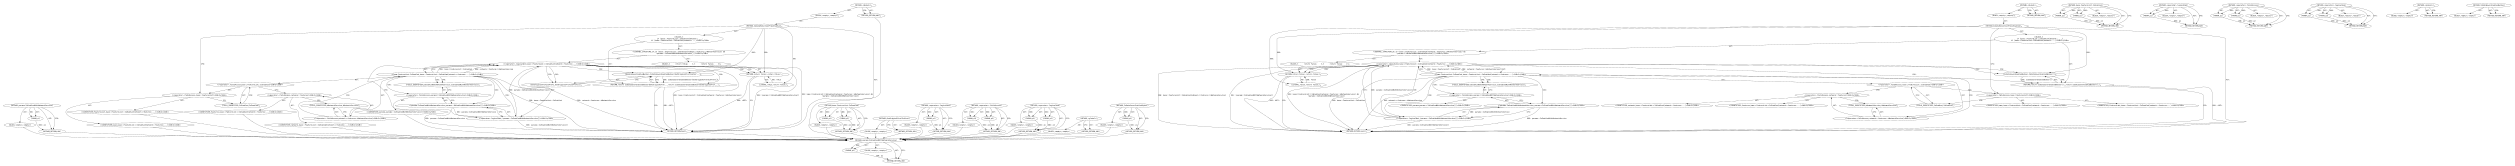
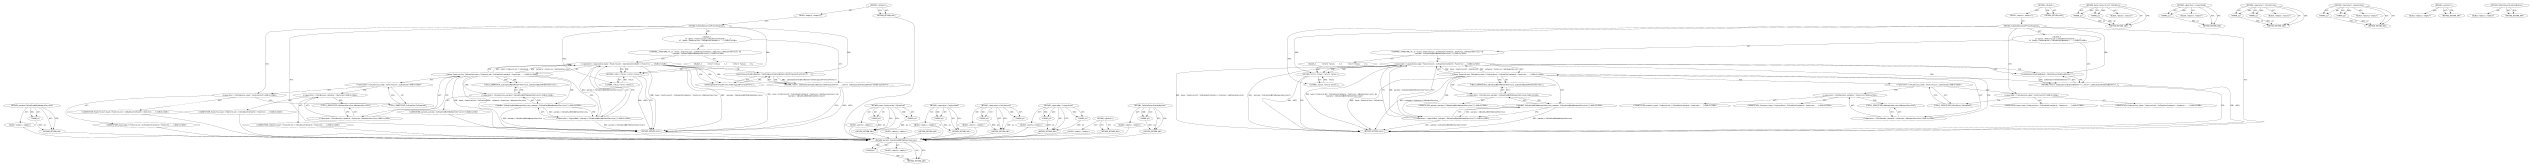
(895, 119) -> none
